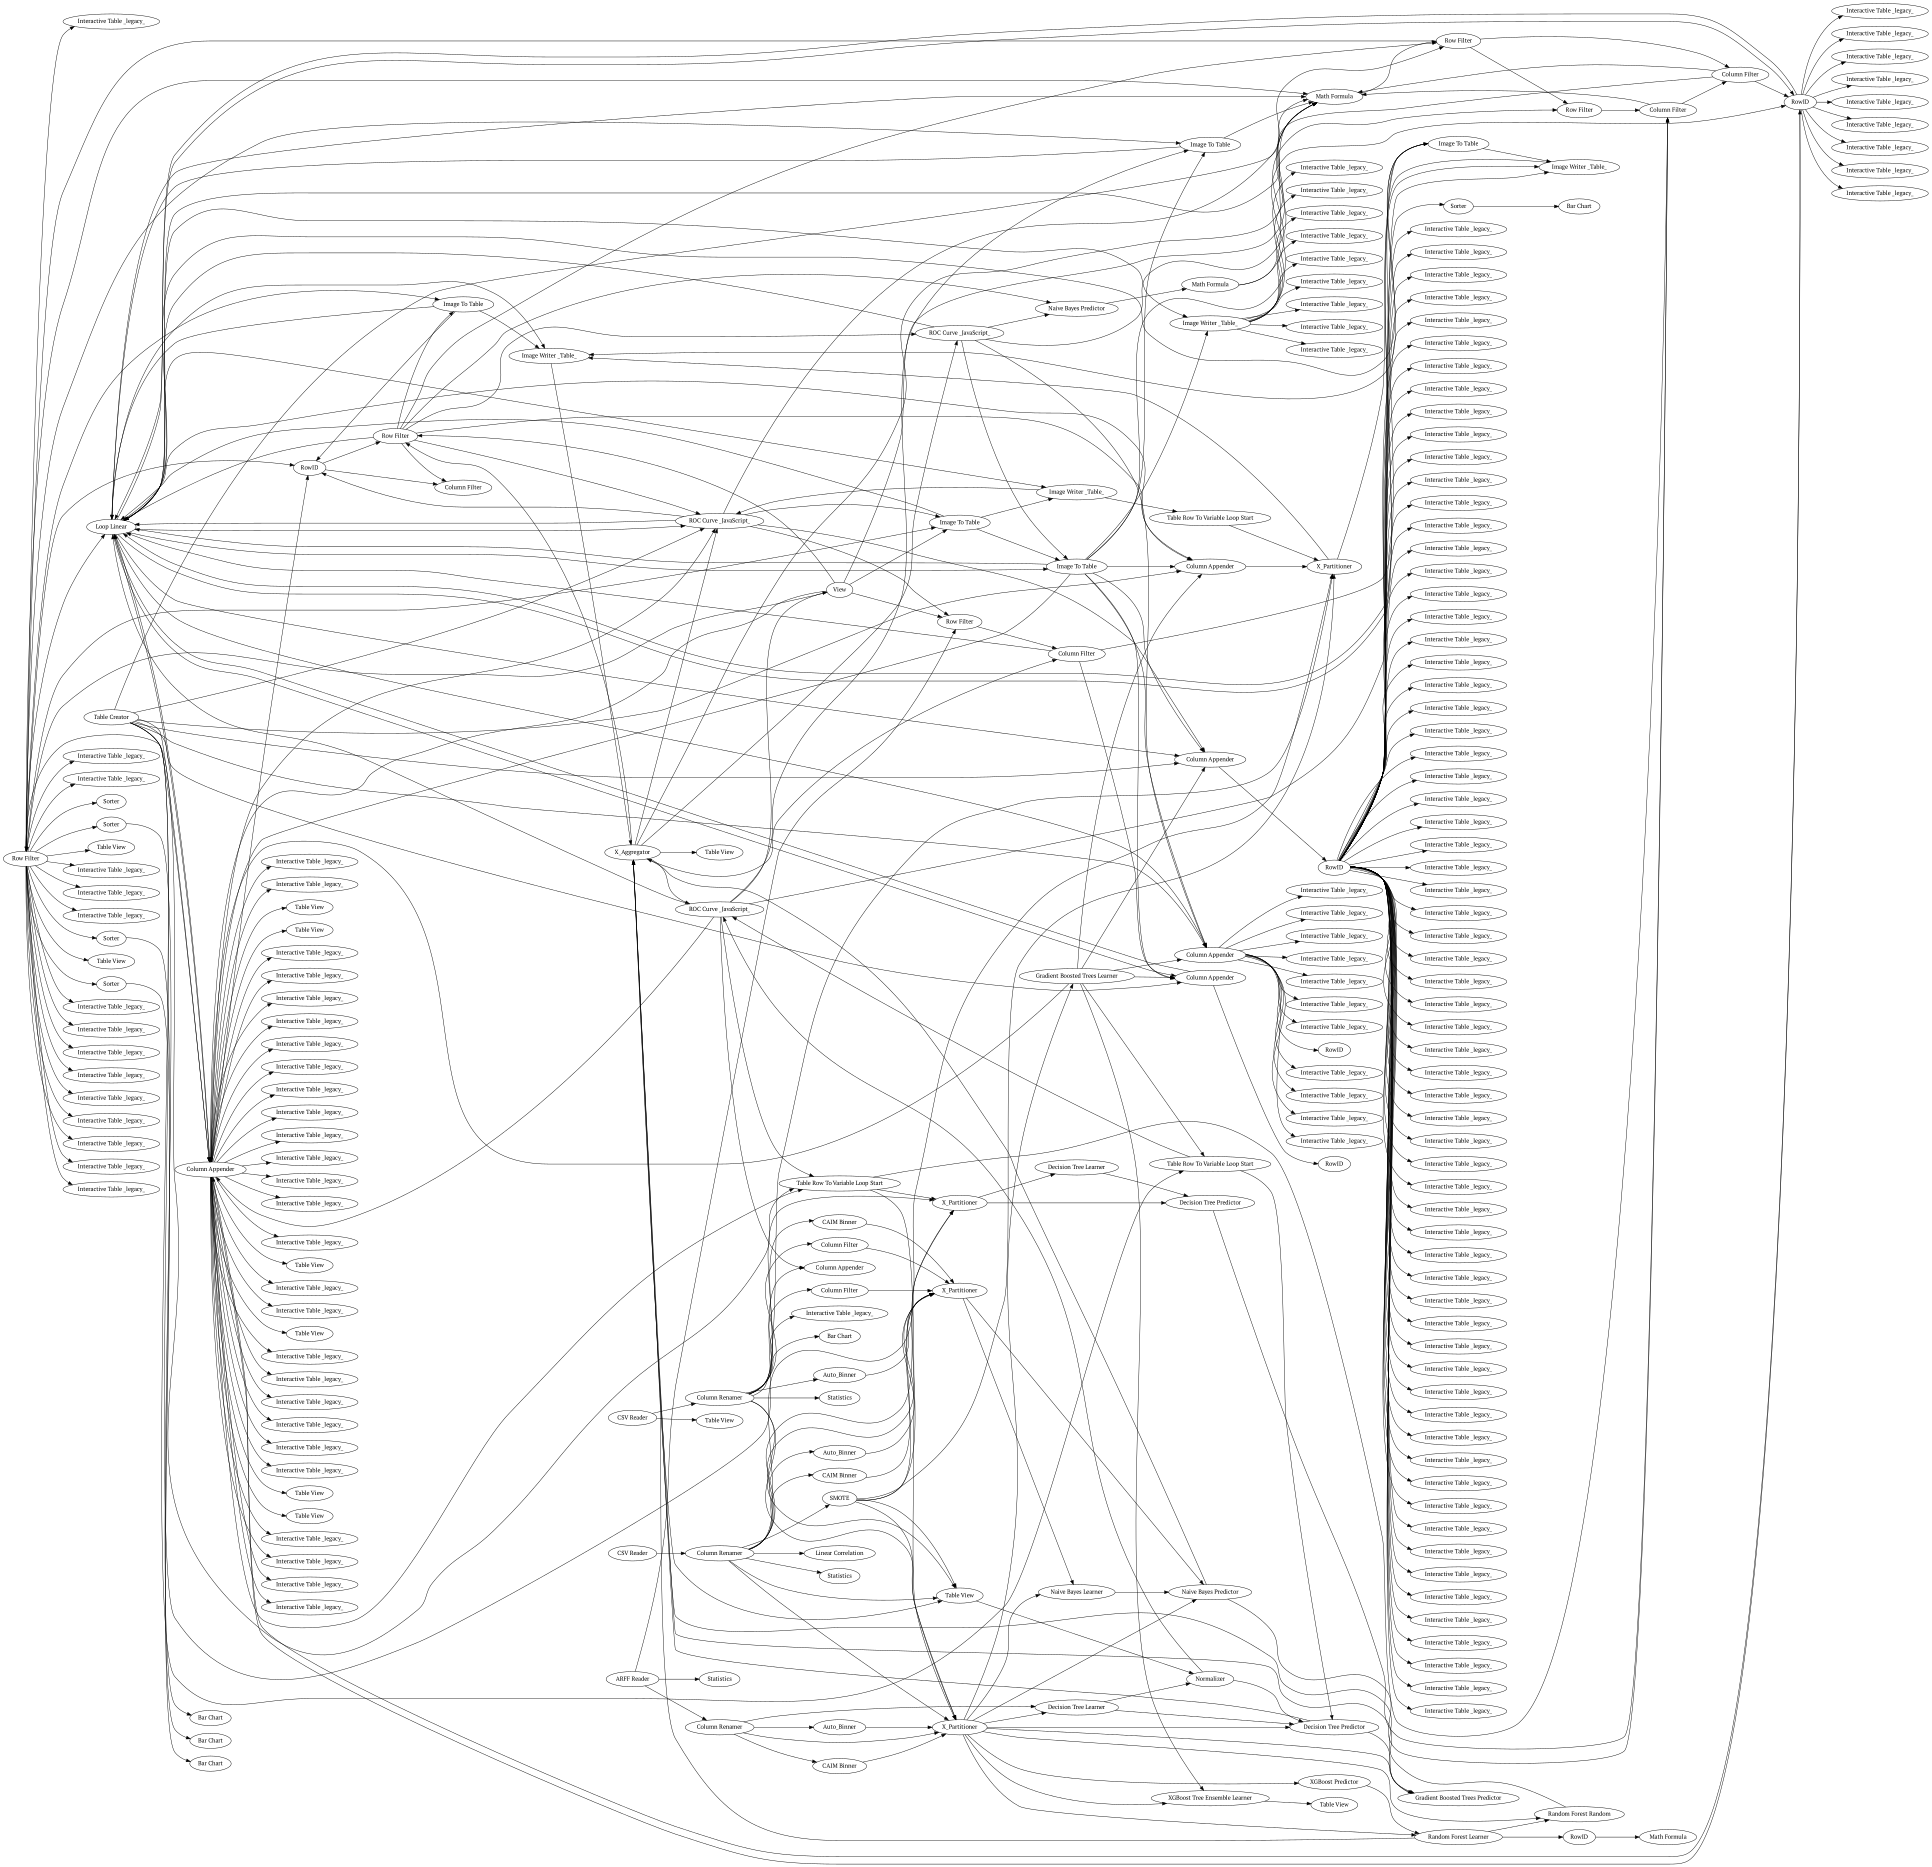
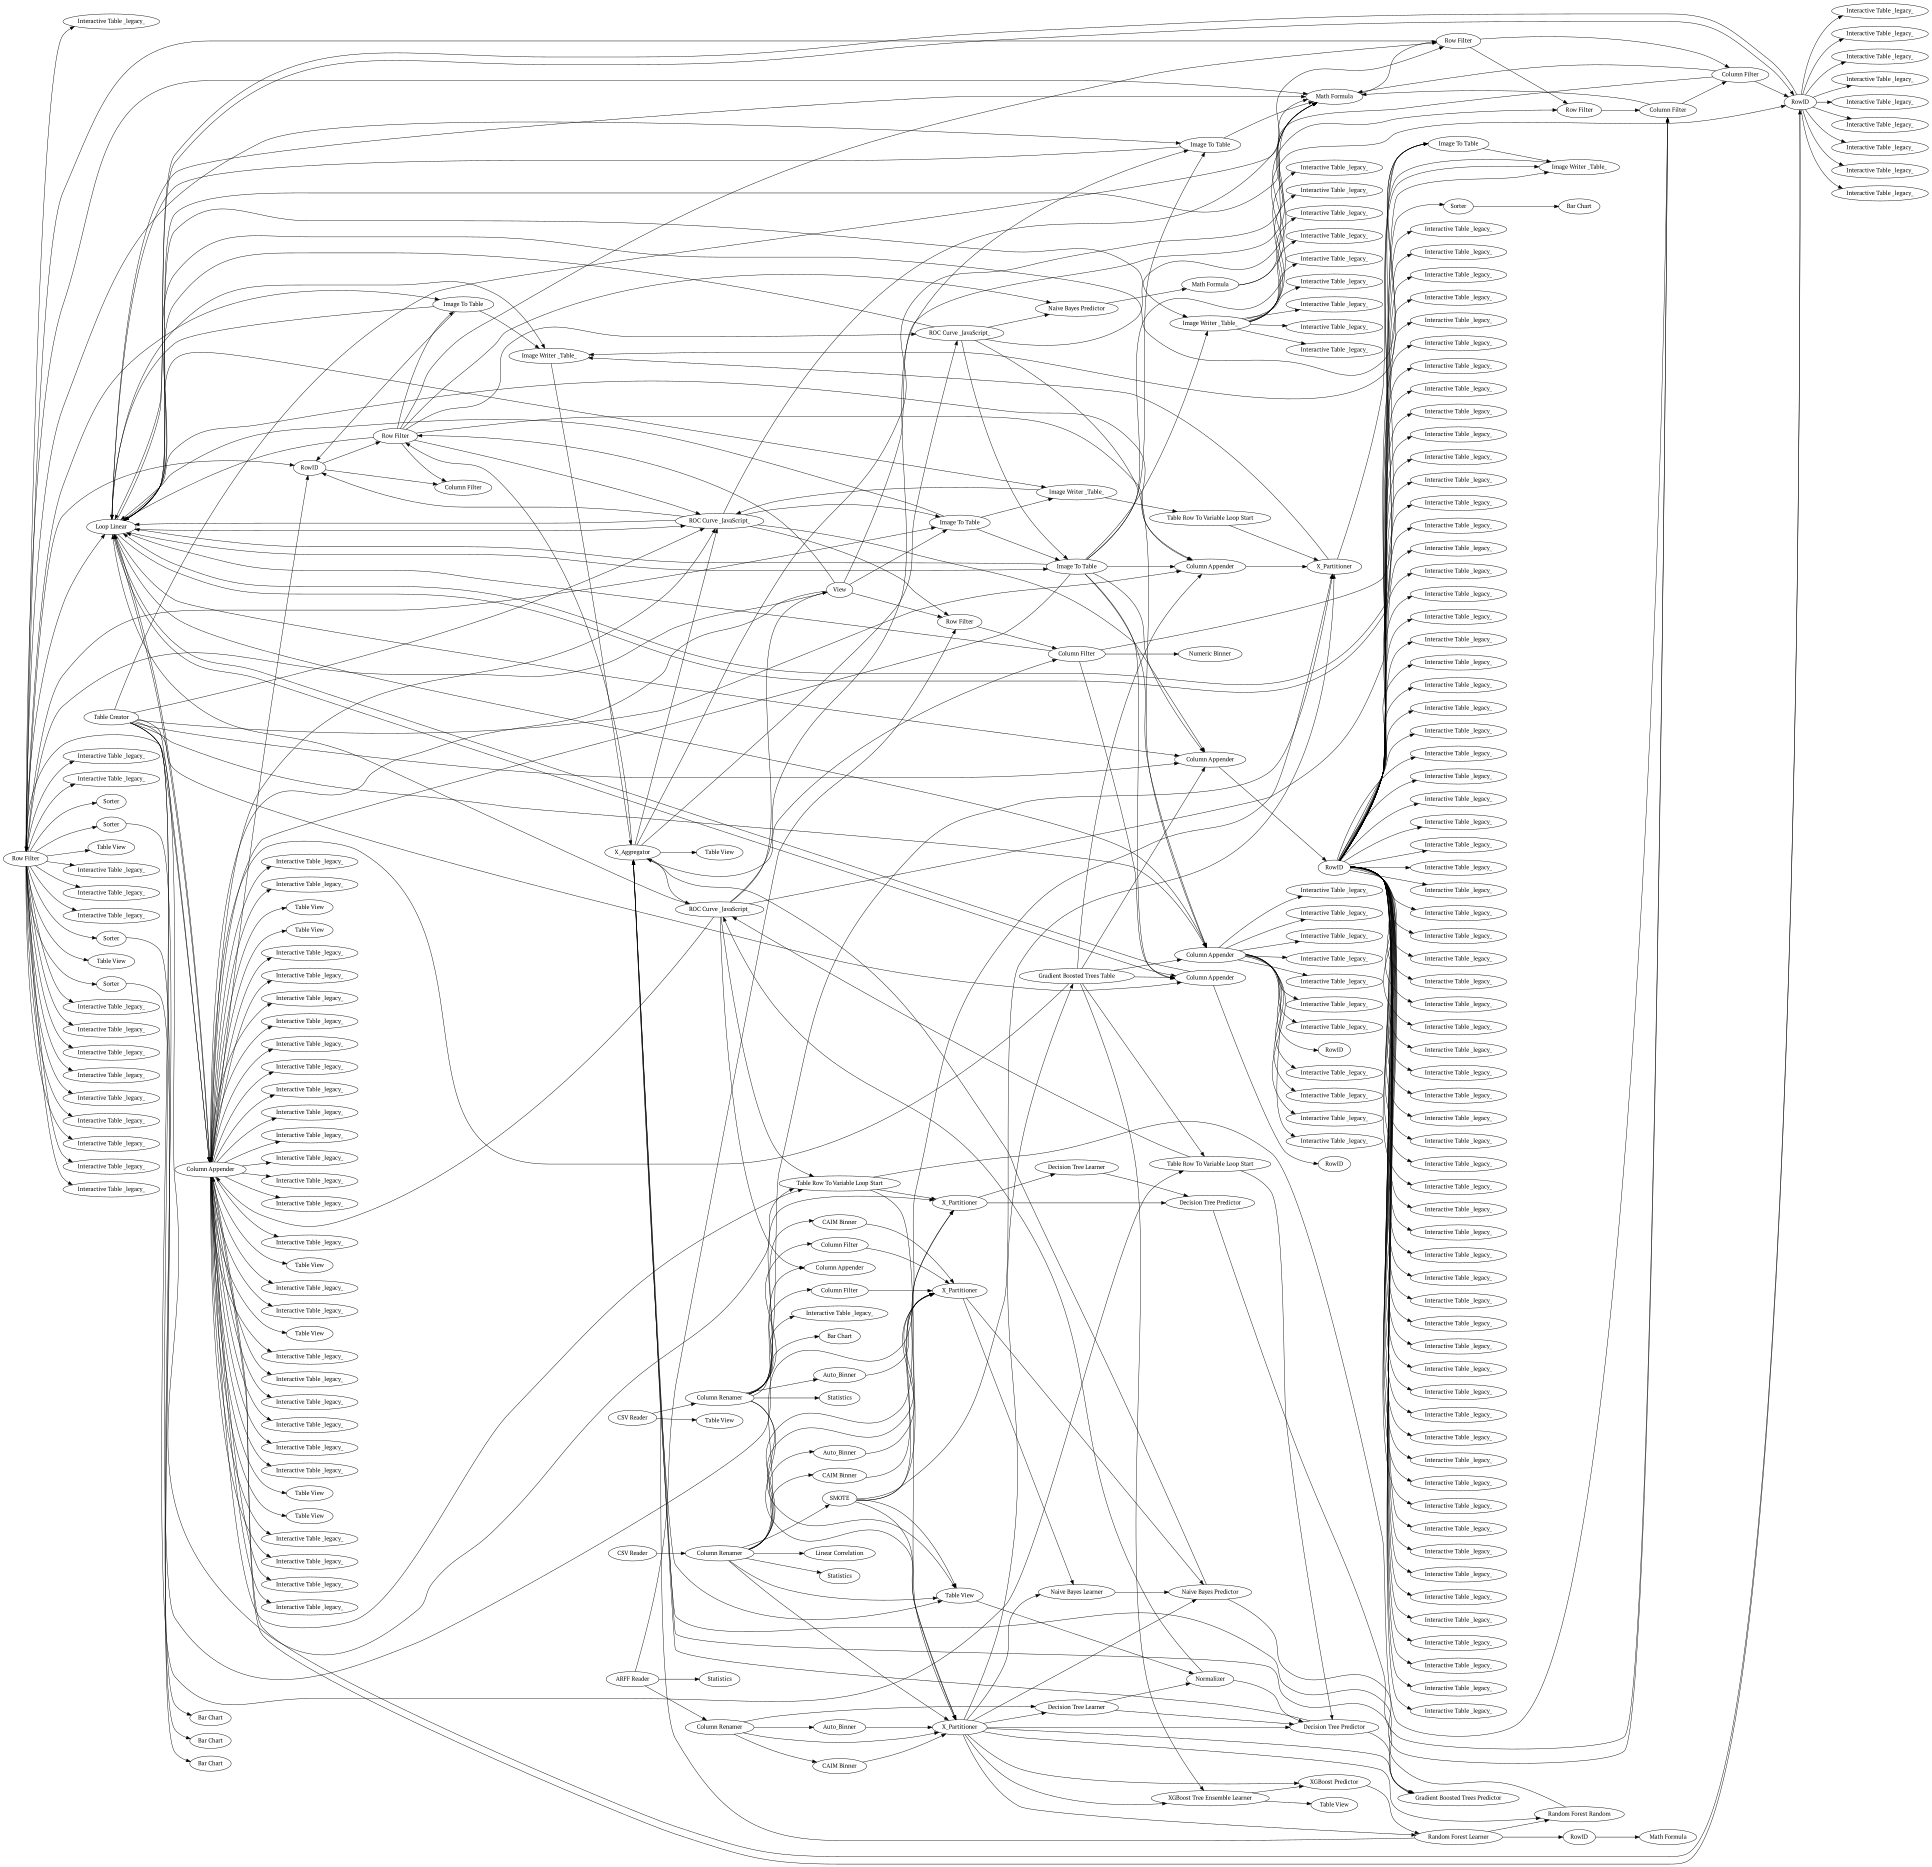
none -> (1210, 654)
(1077, 976) -> (1077, 976)
none -> (1276, 1790)
